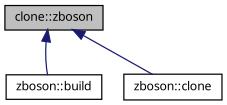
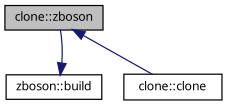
(46, 59) -> (62, 46)
(173, 87) -> (173, 87)
